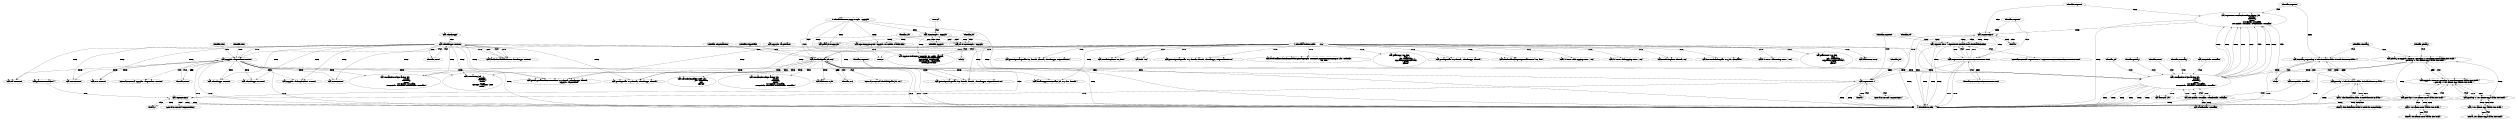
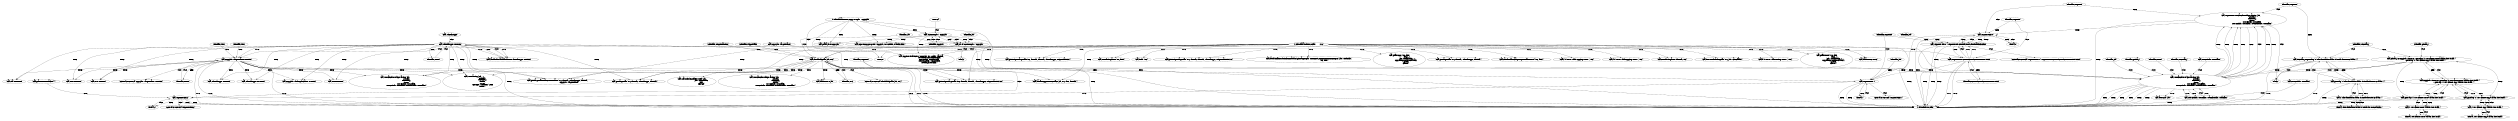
(1995, 49) -> (1376, 48)
(2206, 107) -> none
